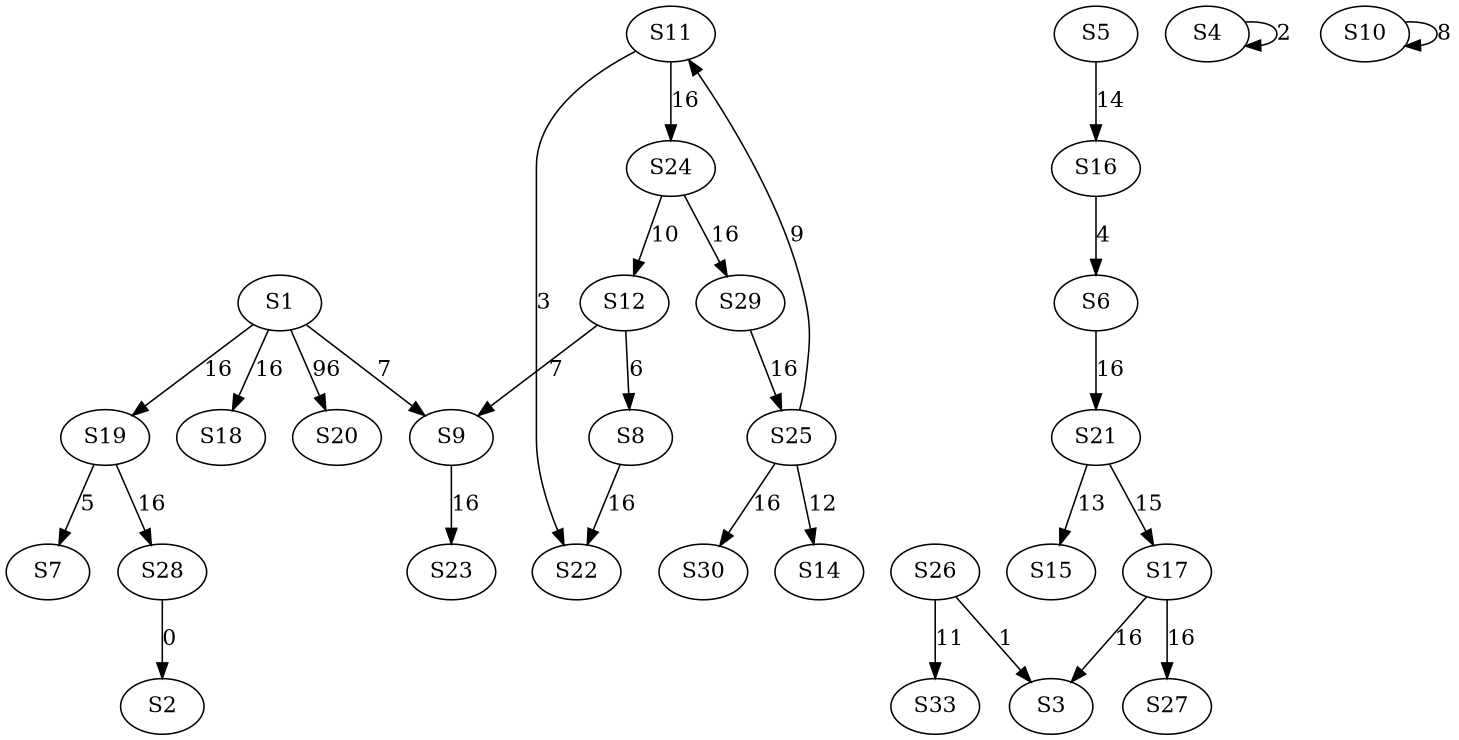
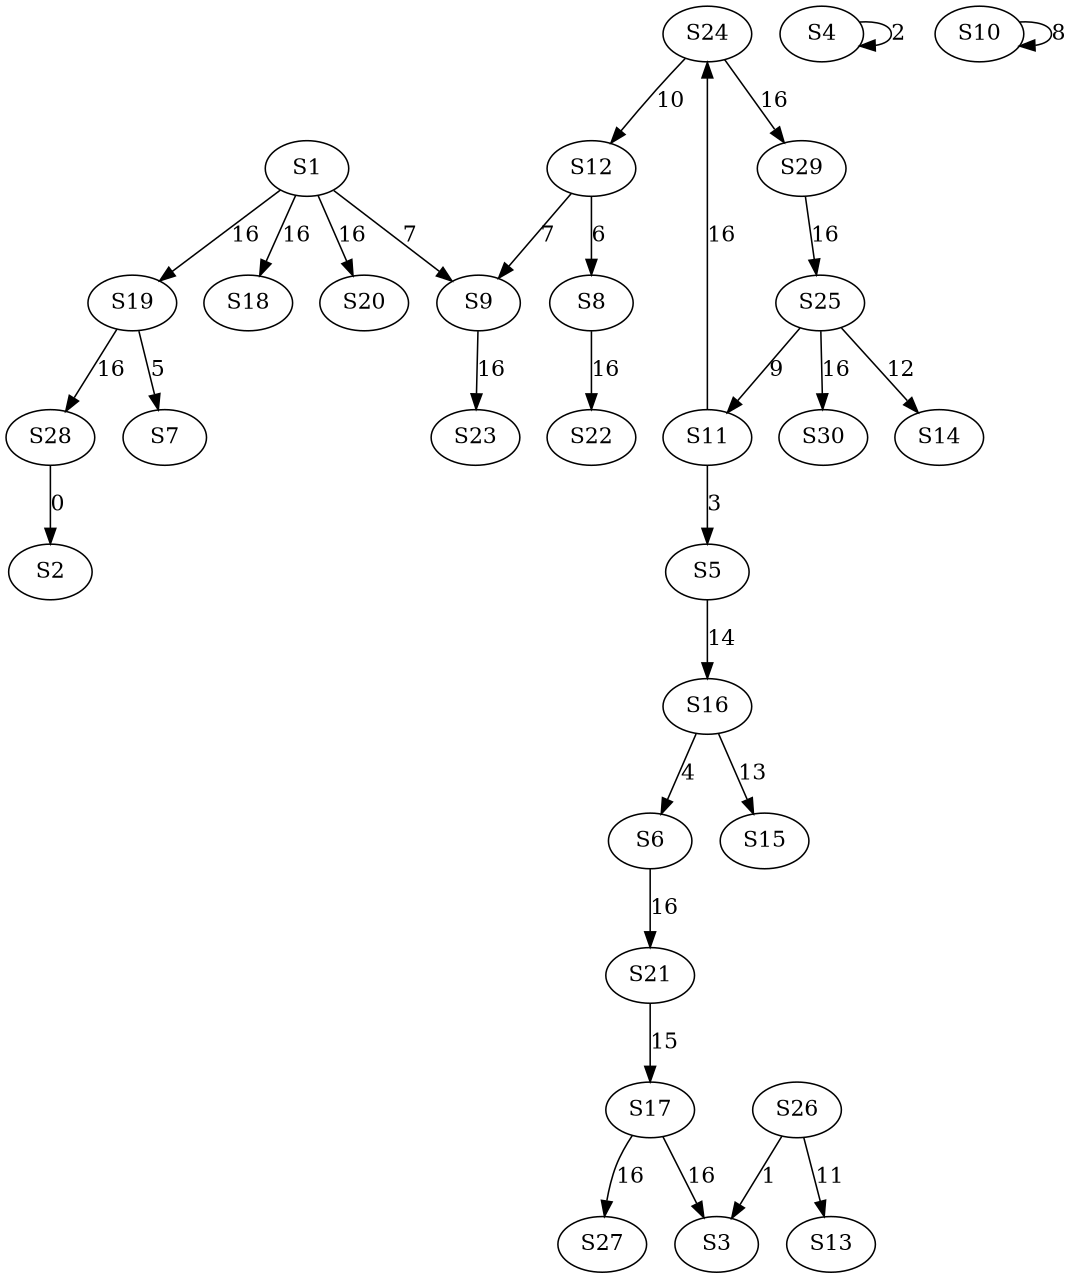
(536, 270) -> (707, 497)
(327, 370) -> (353, 236)
(1076, 497) -> (733, 767)
(935, 706) -> (831, 1244)
